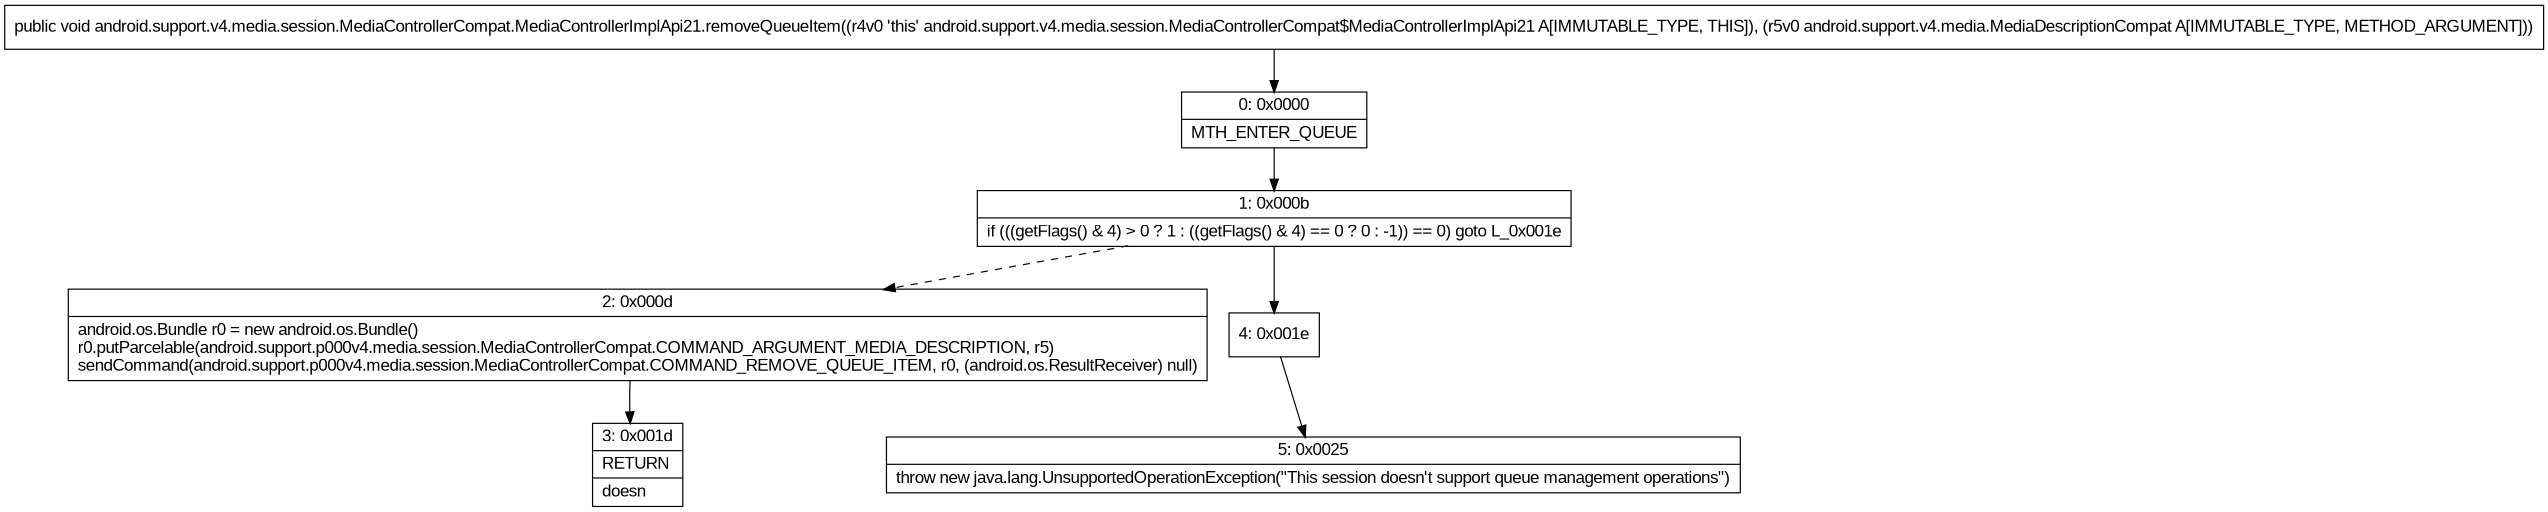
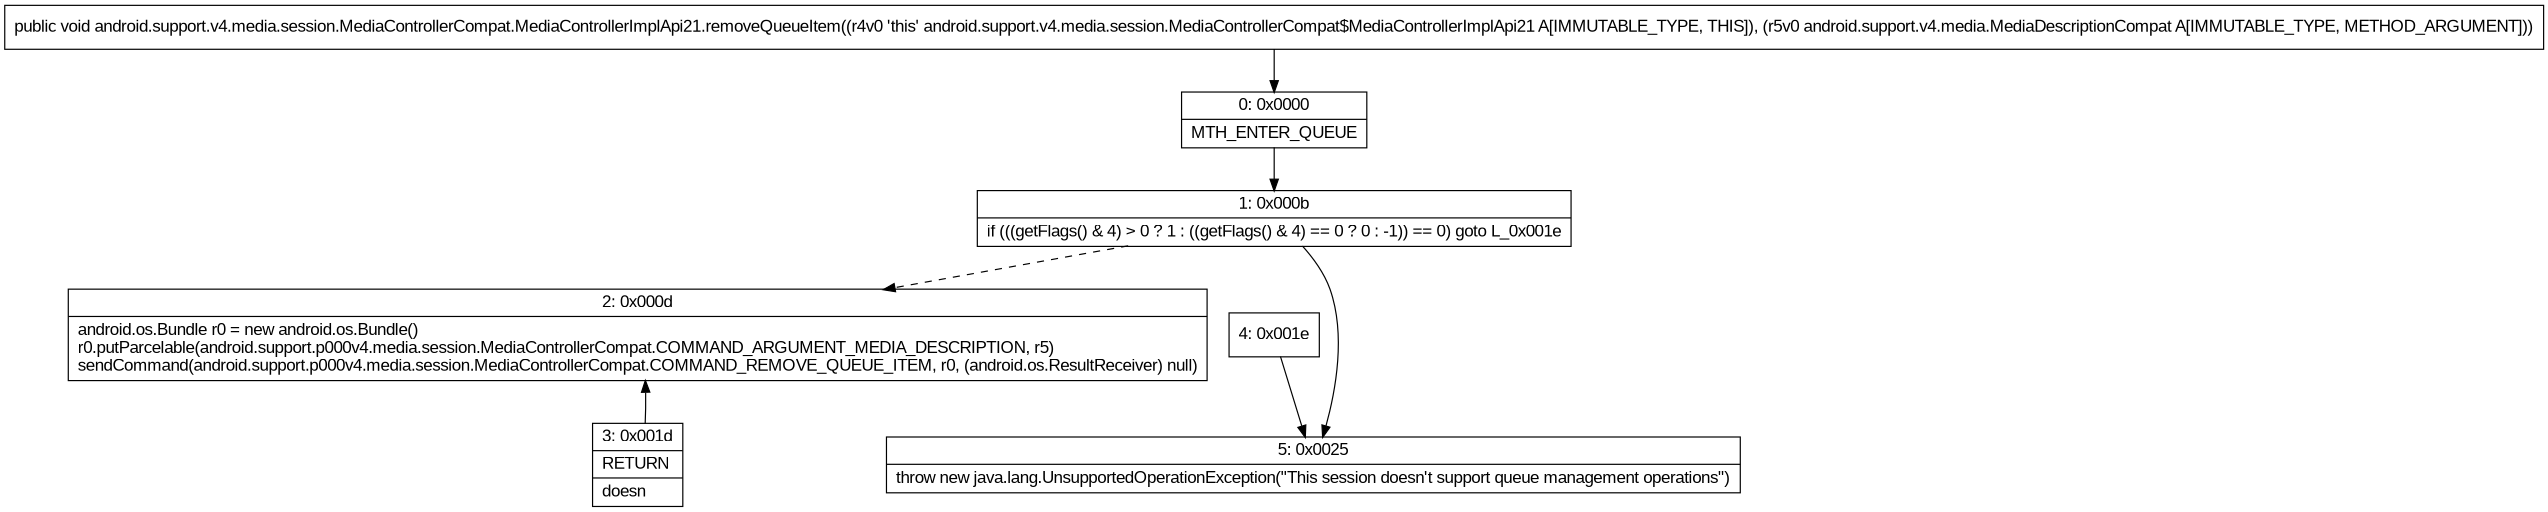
(1274, 274) -> (1338, 332)
(630, 396) -> (646, 408)
